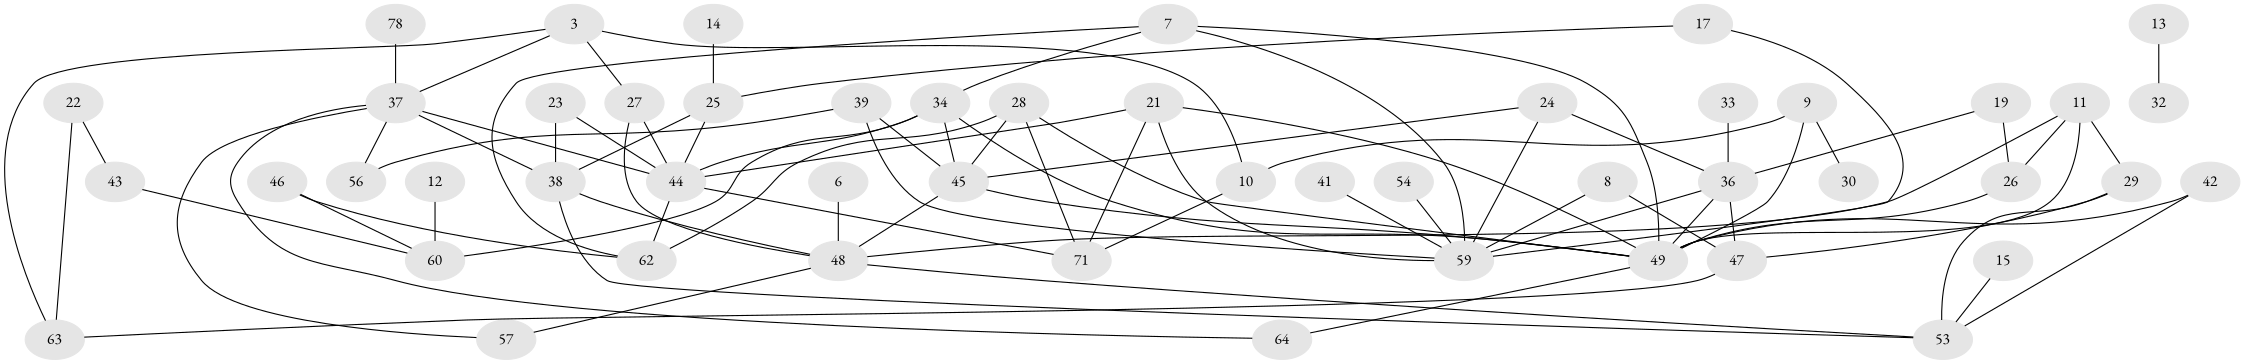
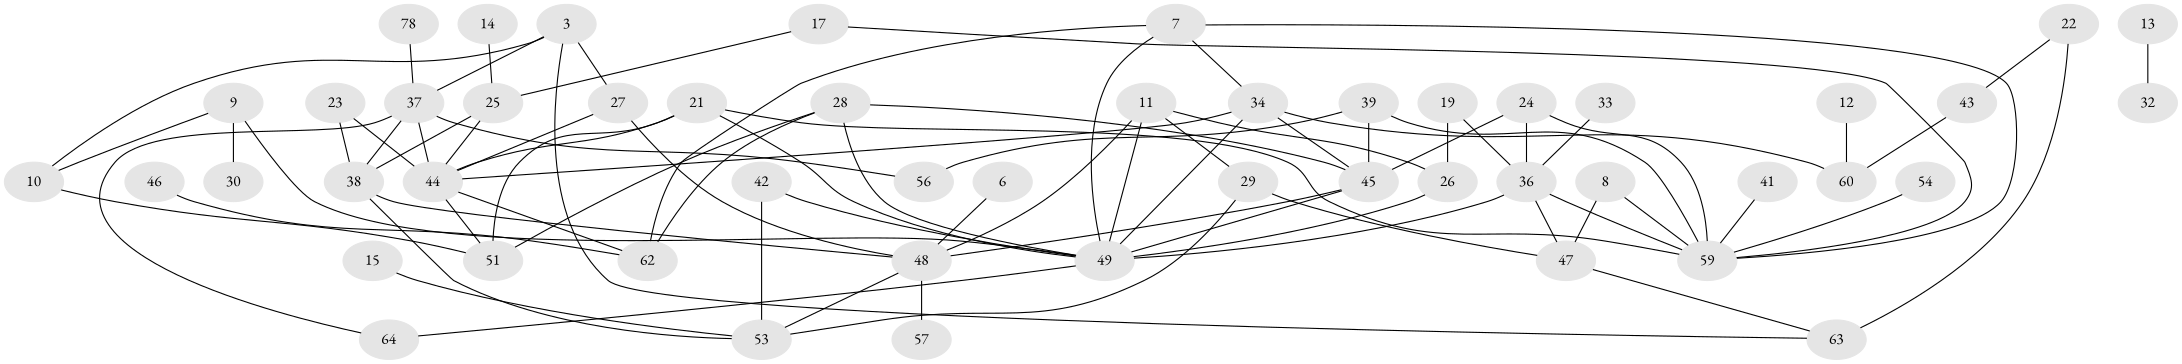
(356, 221) -> none
(1082, 261) -> (493, 261)
(195, 272) -> none
